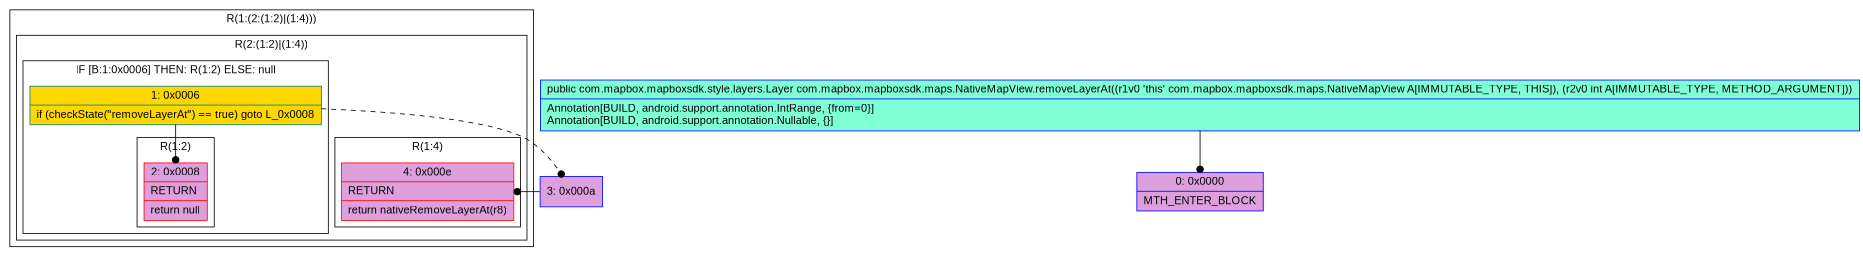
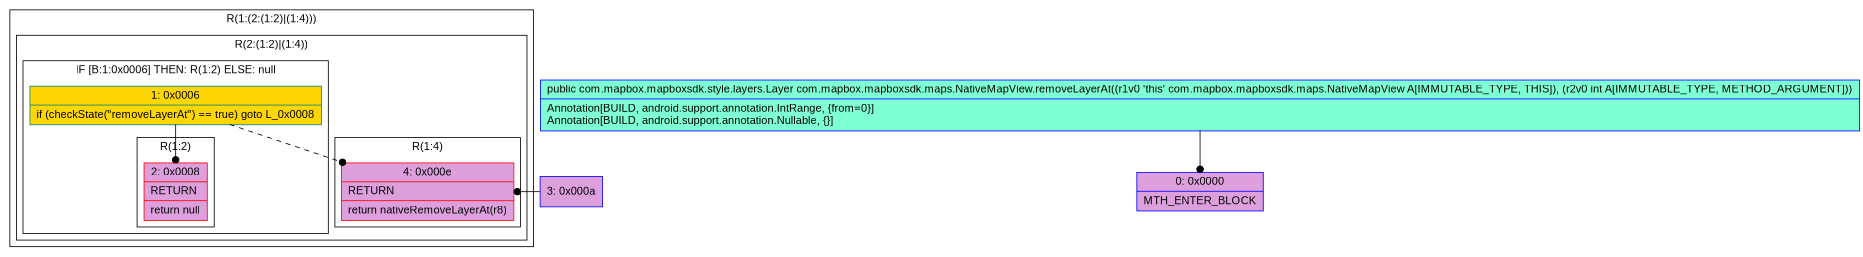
(448, 119) -> (285, 143)
